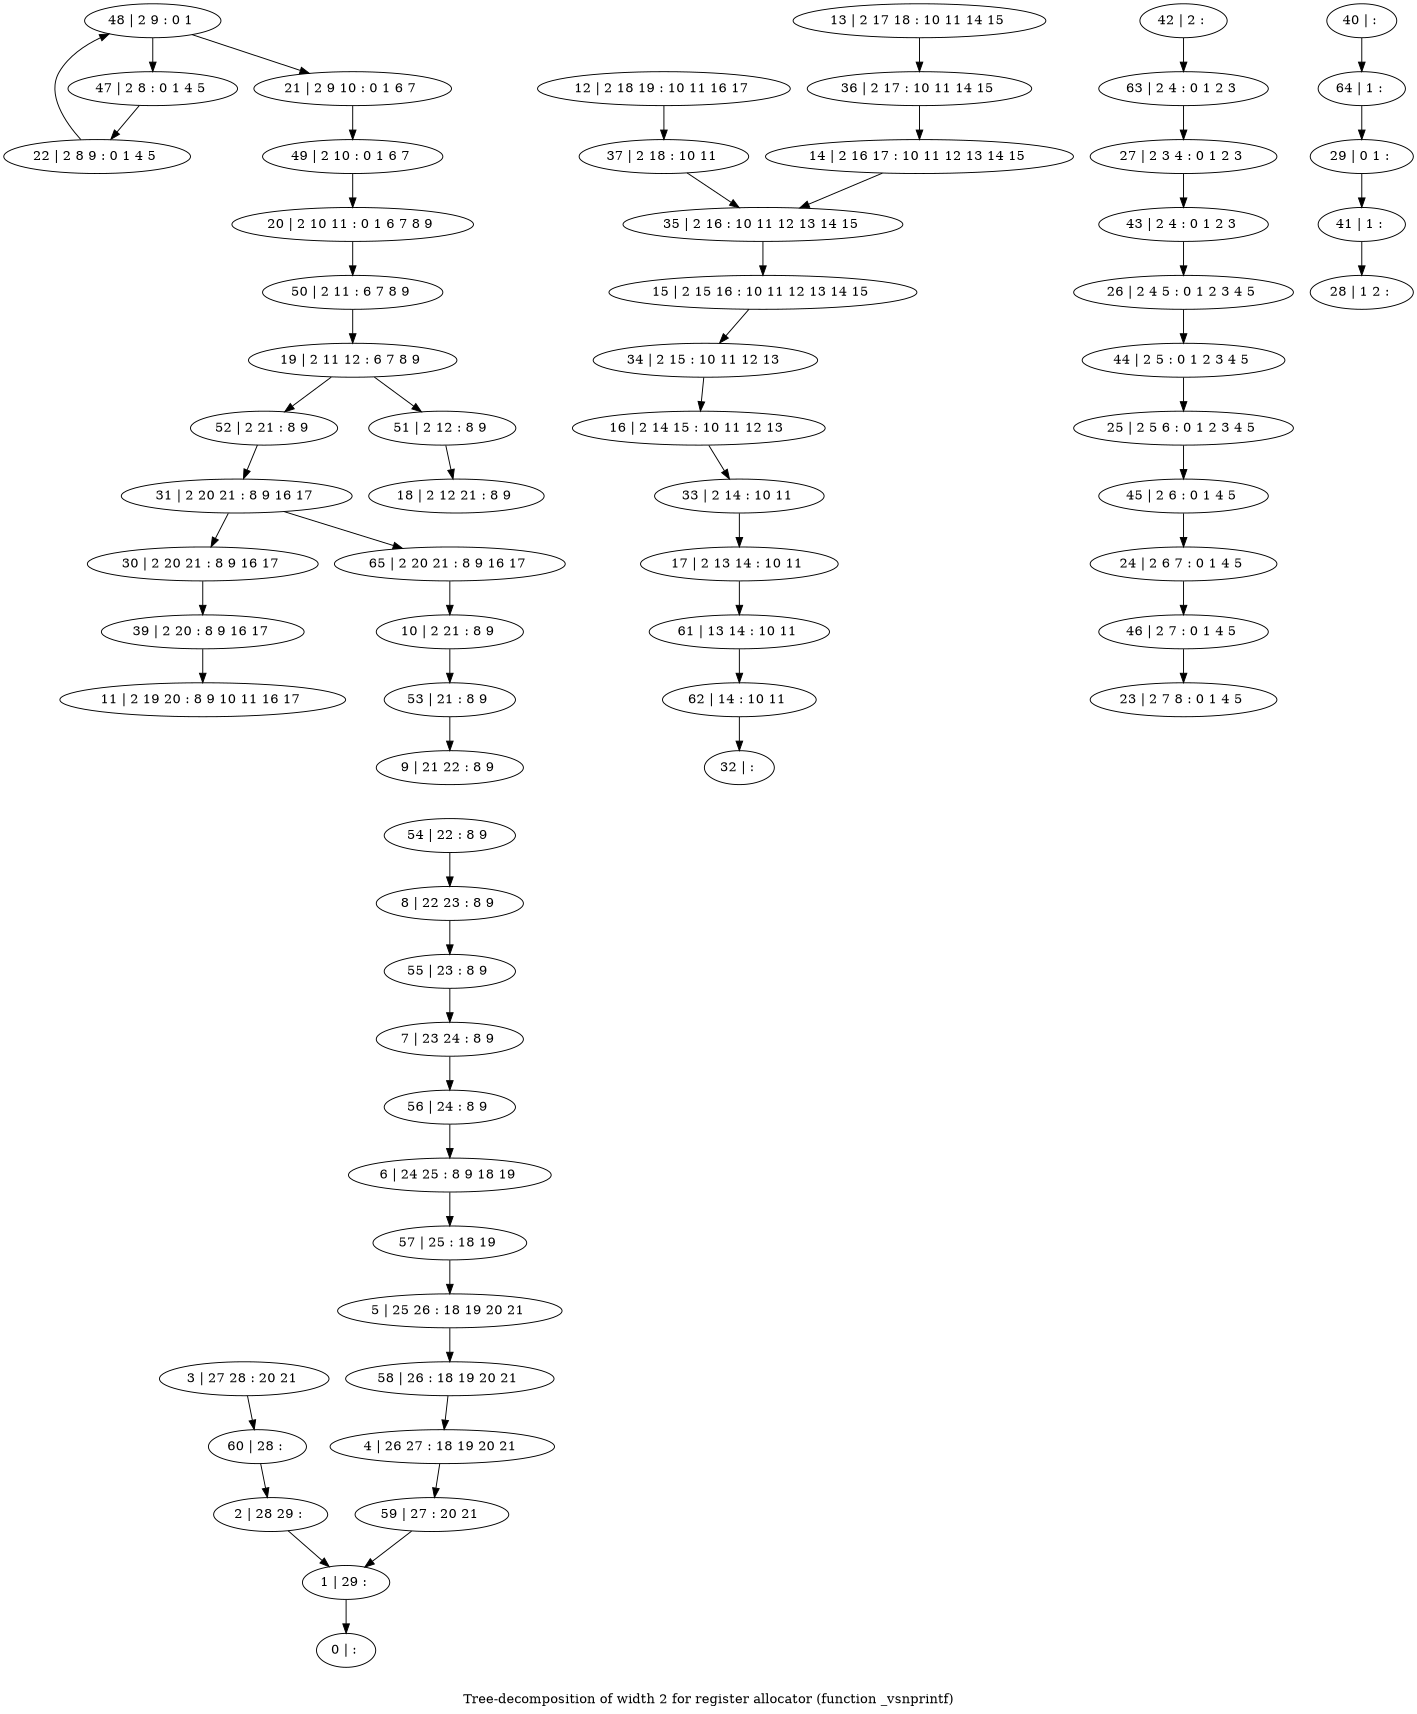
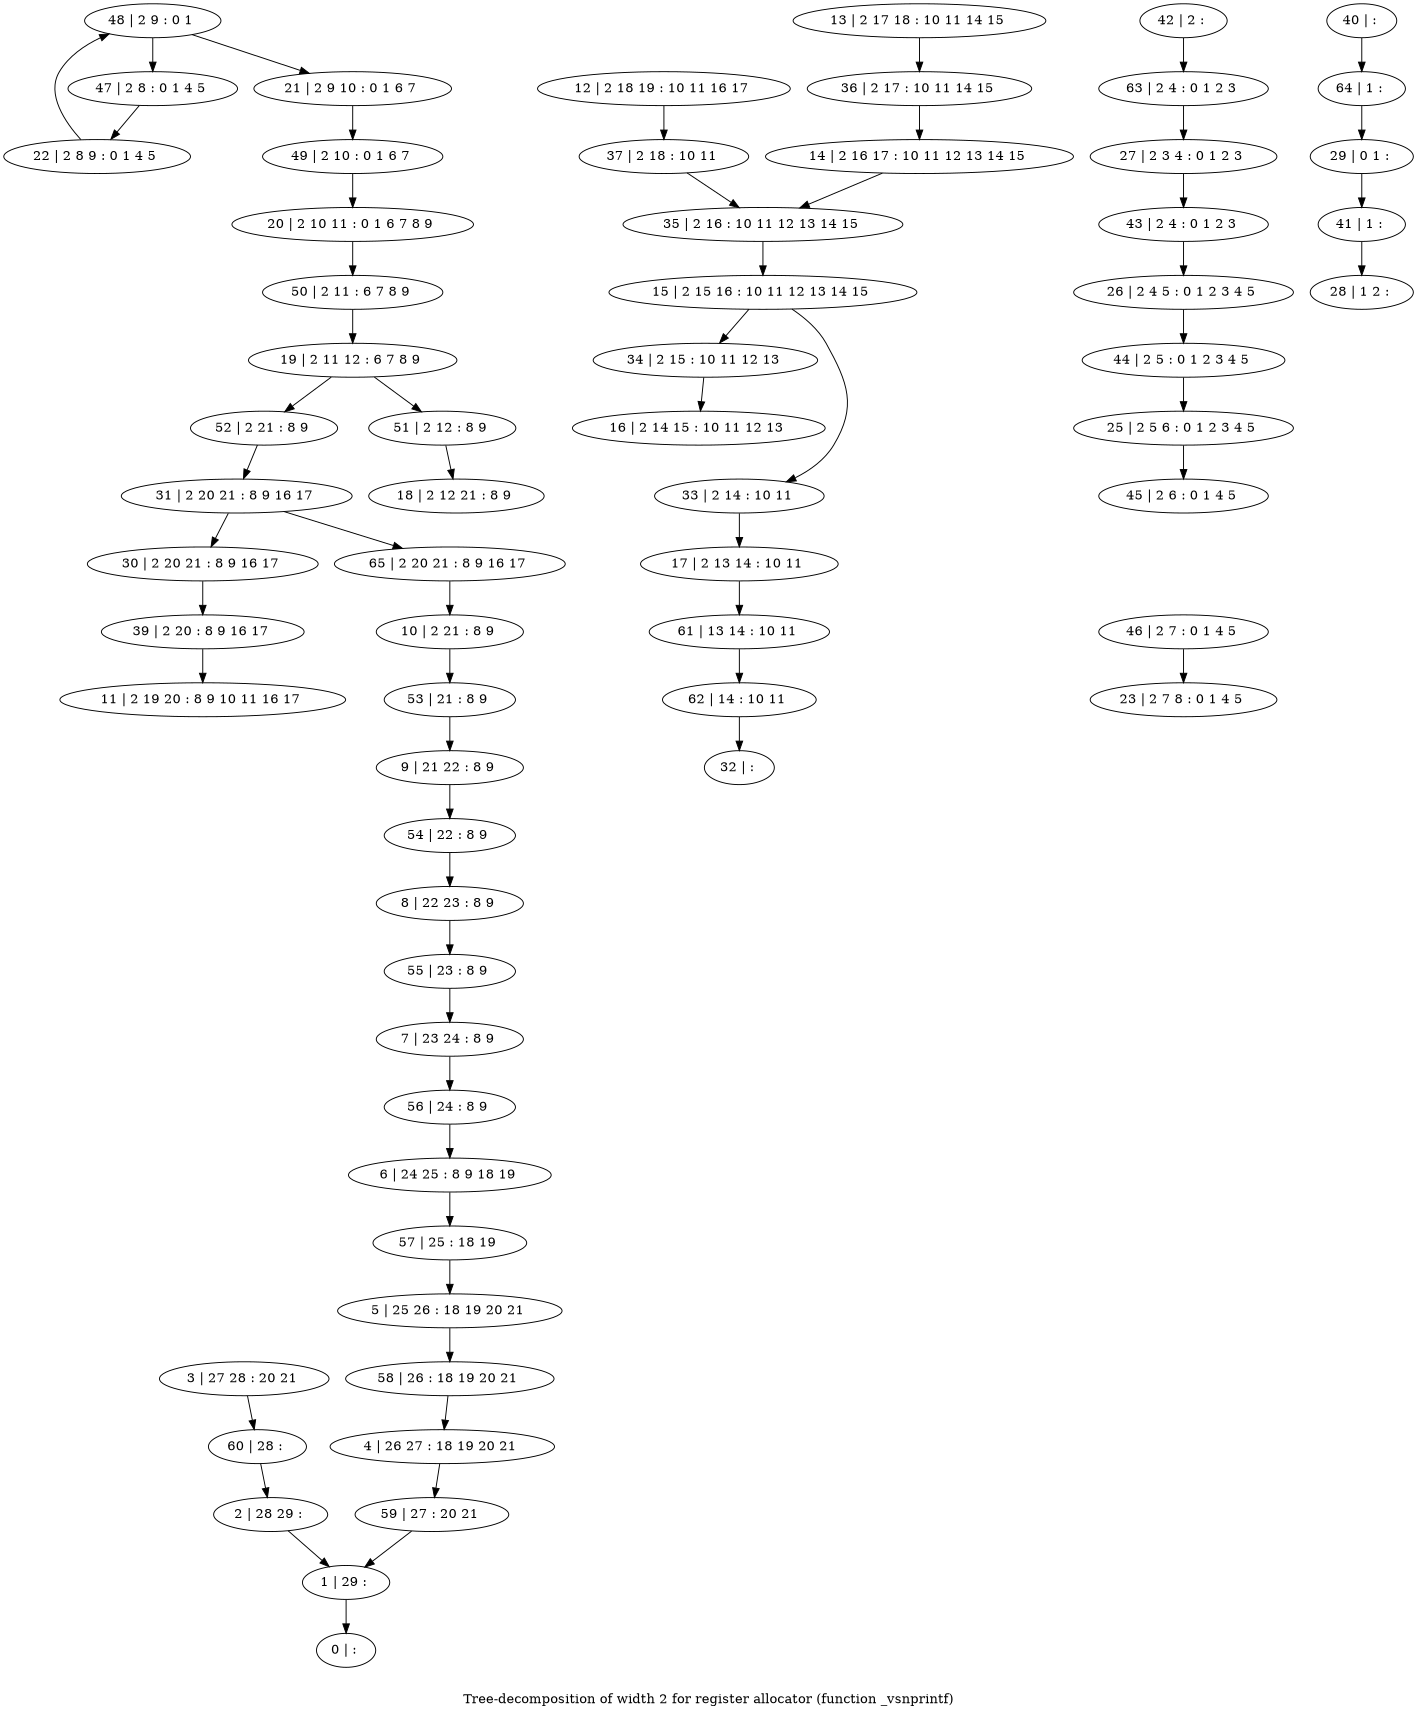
(717, 458) -> (847, 394)
(1184, 564) -> none
none -> (450, 797)
